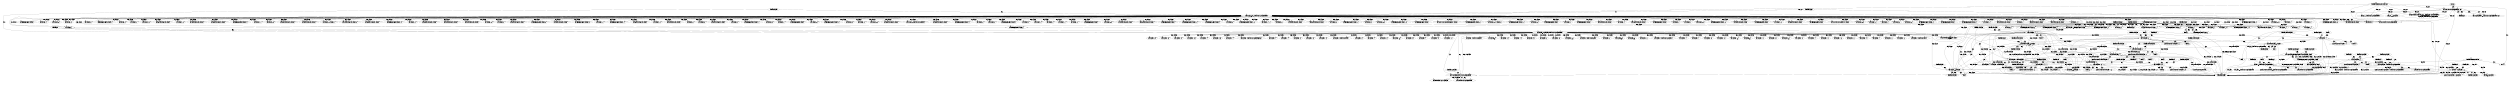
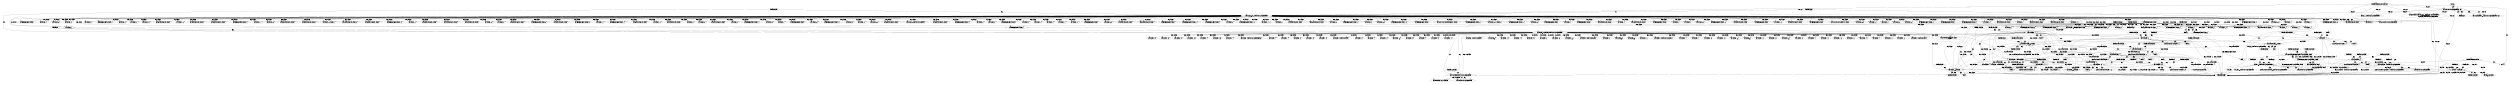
(2393, 16) -> none
(2150, 27) -> (2150, 27)
(2453, 75) -> none
